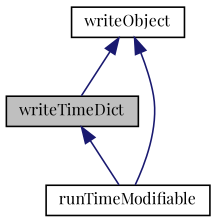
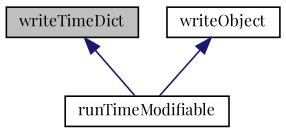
(96, 74) -> none
